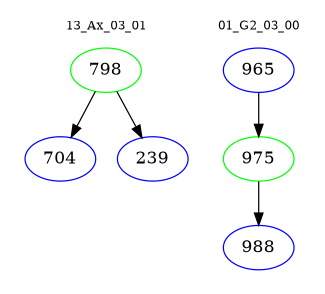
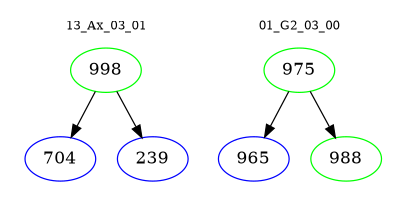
(106, 70) -> (106, 70)
(259, 109) -> (280, 109)
(259, 248) -> (346, 159)
